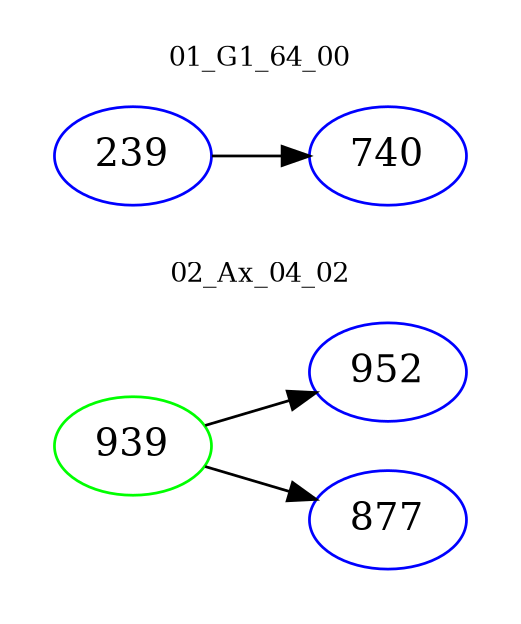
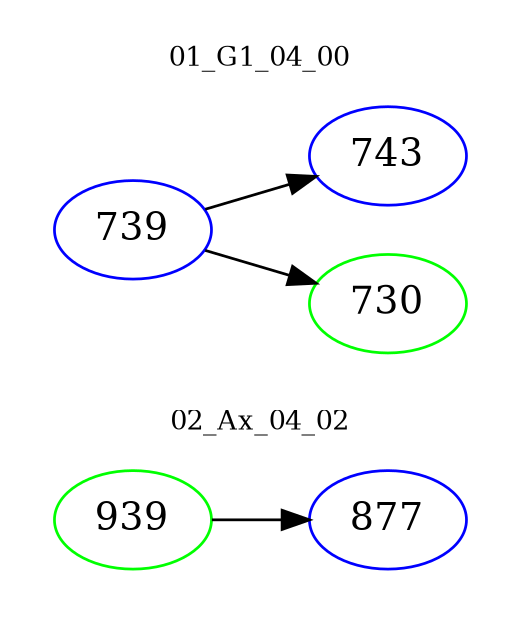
(260, 59) -> (260, 59)
(133, 156) -> (133, 230)
(388, 156) -> (388, 156)
none -> (388, 304)
(388, 372) -> none
